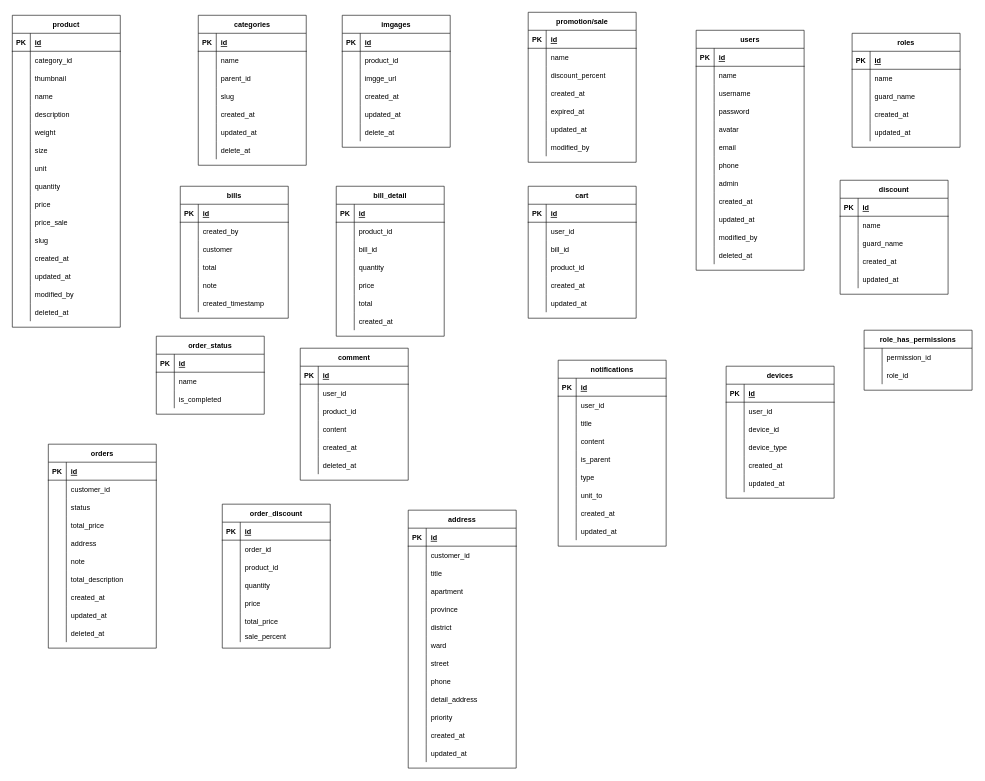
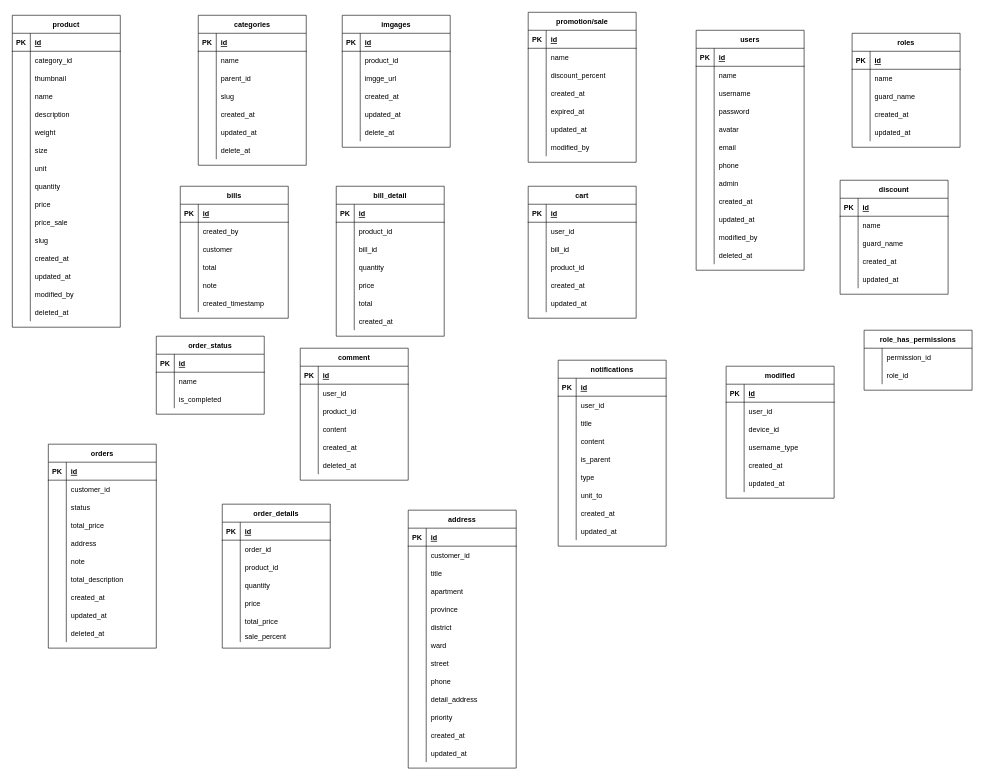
(780, 376) -> (780, 376)
(770, 448) -> (775, 448)
(276, 514) -> (276, 514)
